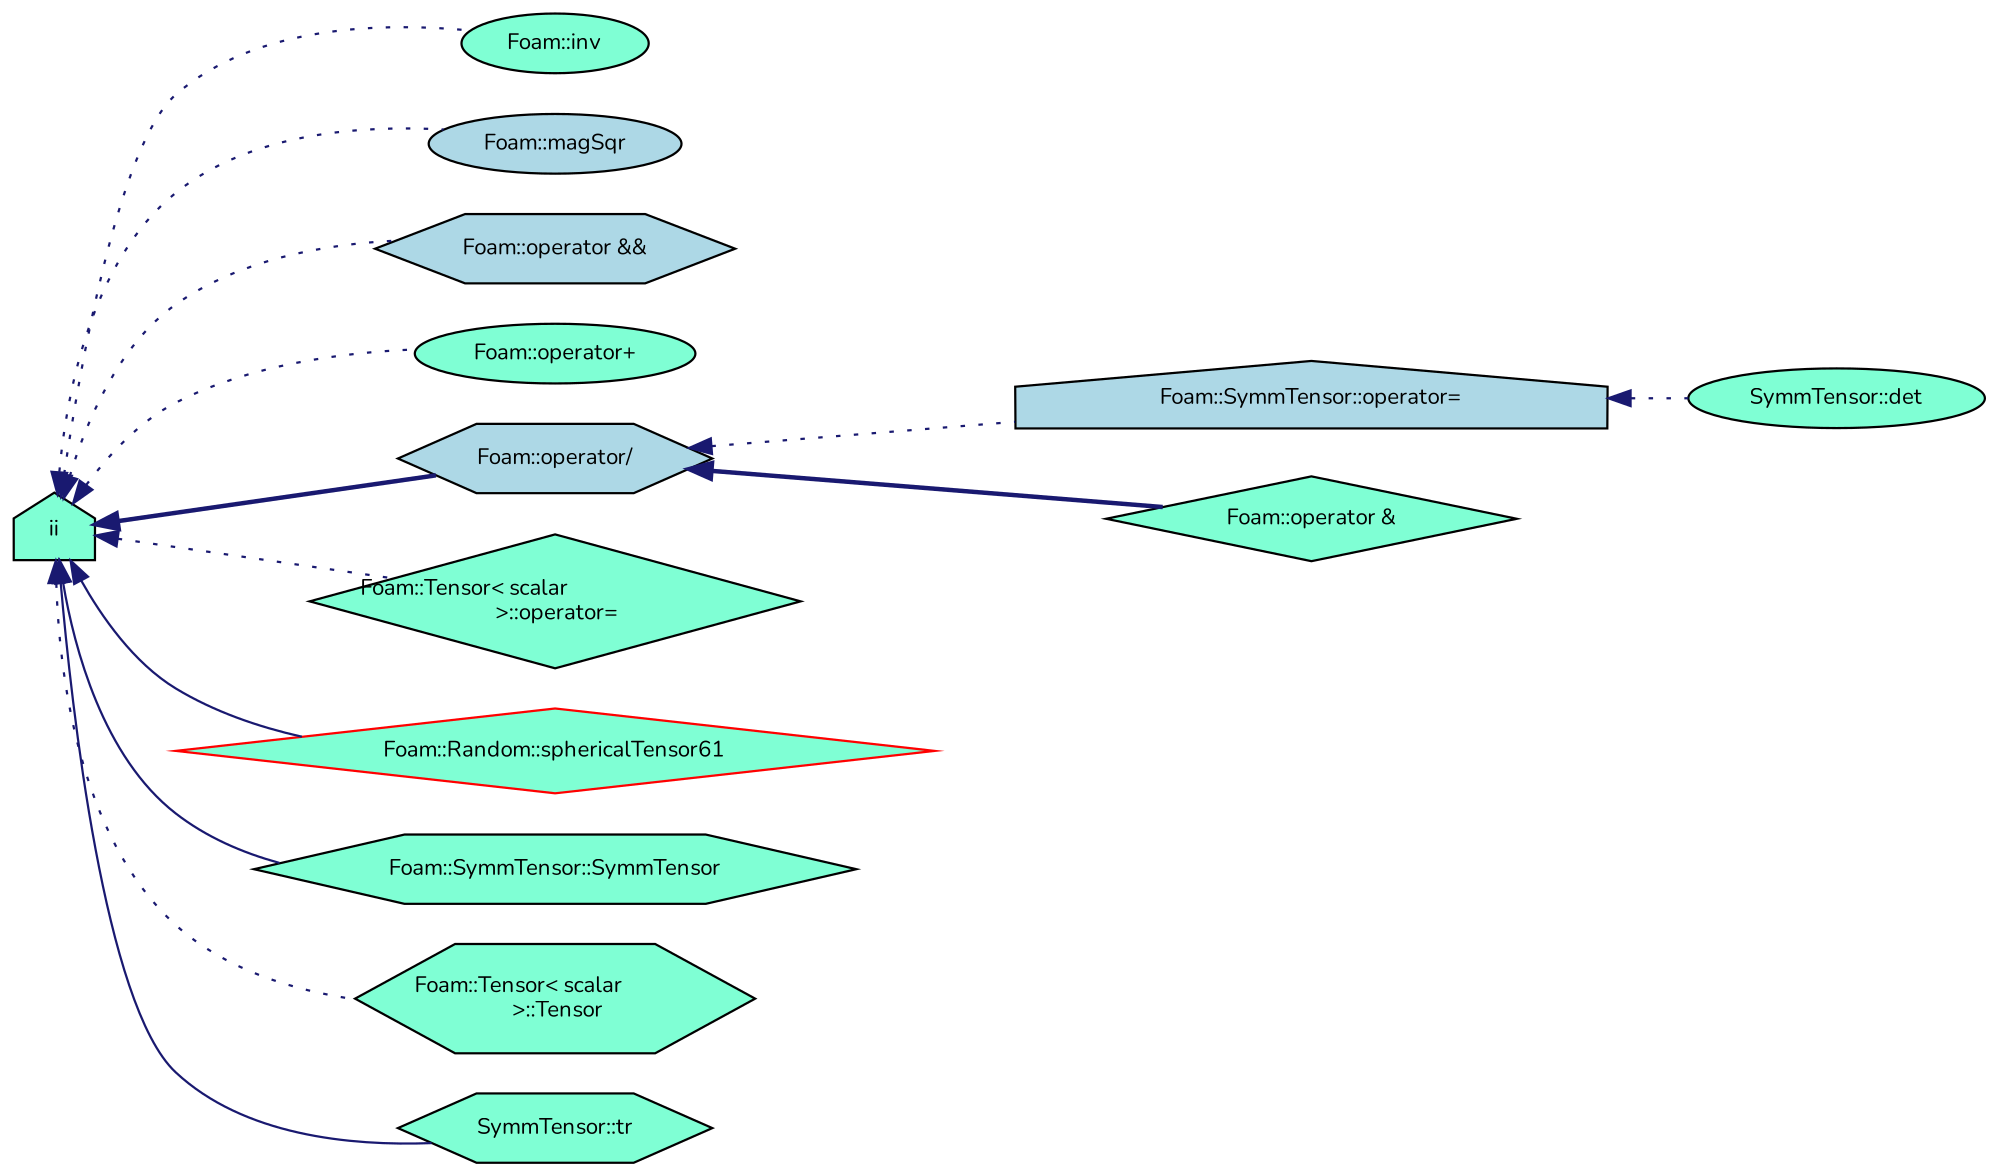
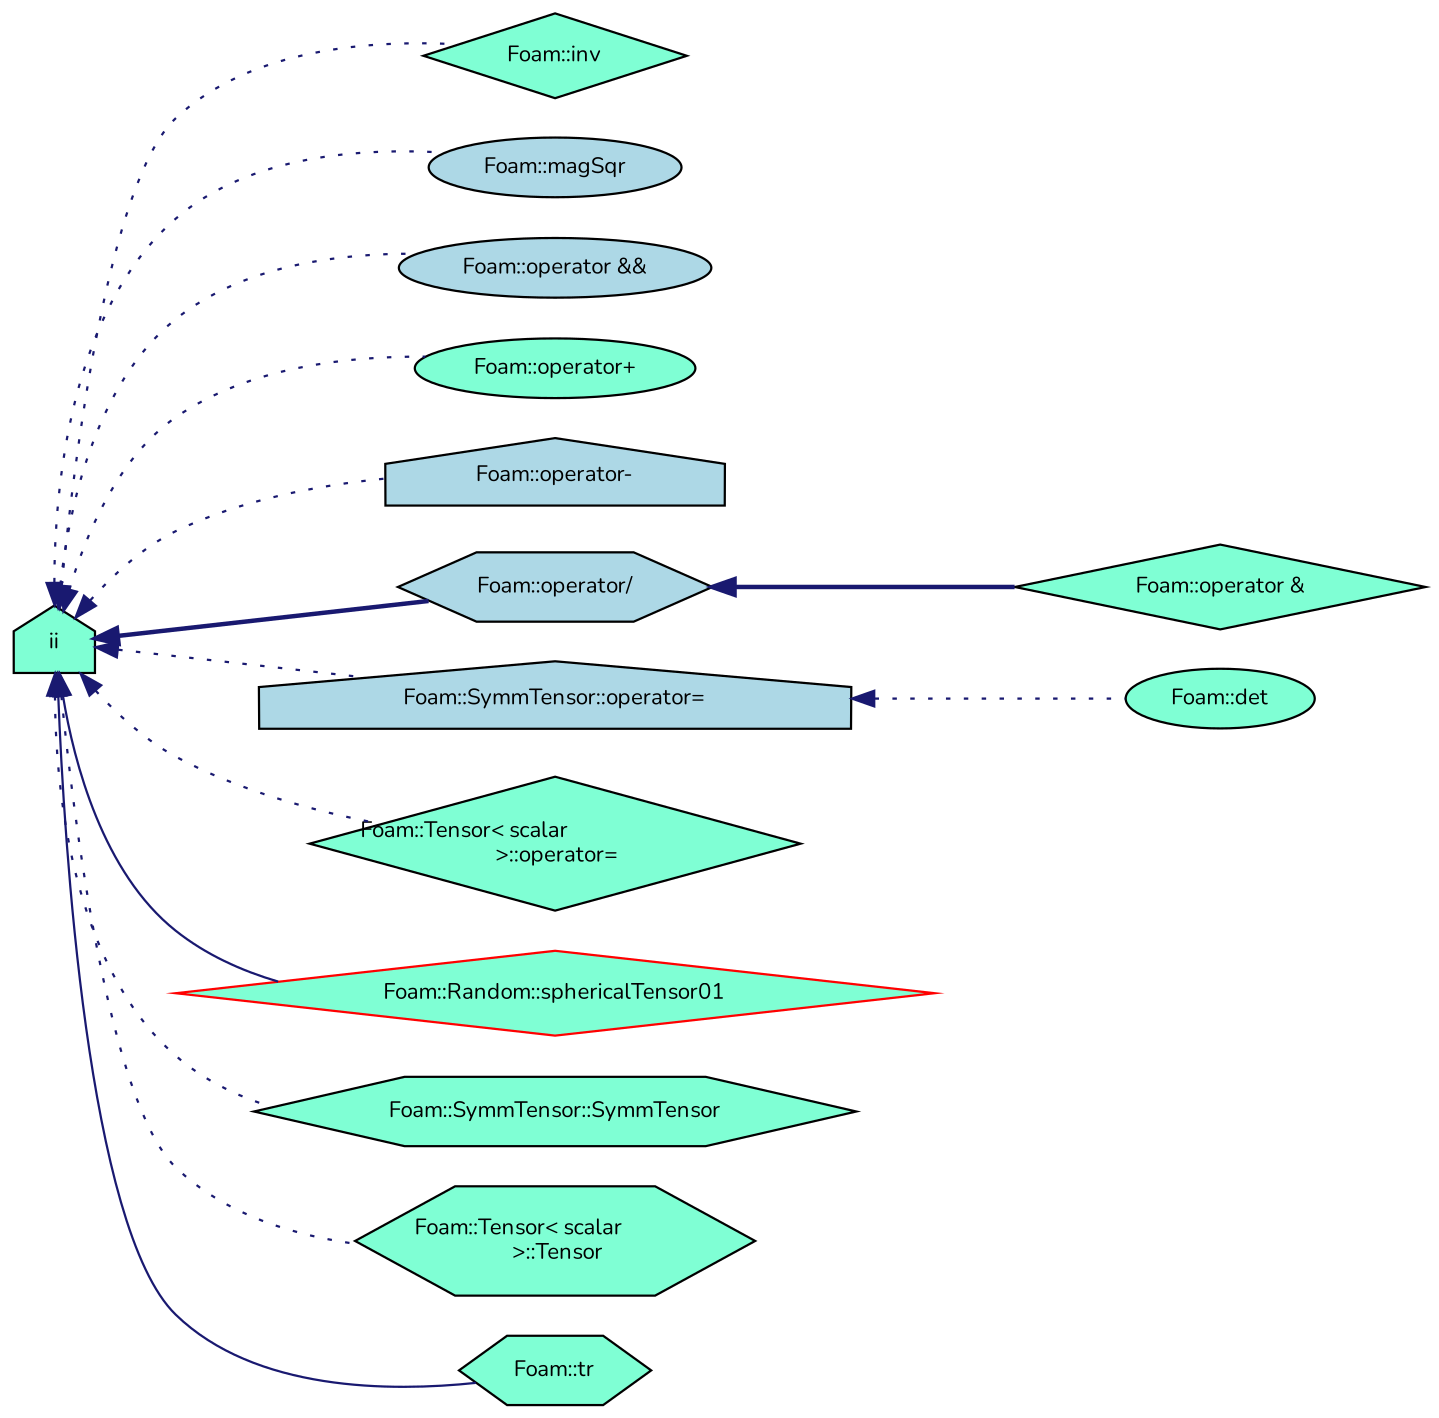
(555, 43) -> (555, 56)
(555, 249) -> (555, 268)
(1837, 398) -> (1220, 699)
(863, 434) -> (242, 664)
none -> (555, 475)
(555, 751) -> (555, 993)
(127, 759) -> (120, 985)
(555, 1128) -> (555, 1370)
